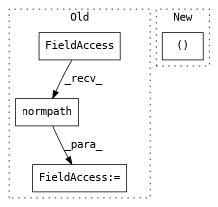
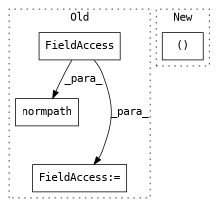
(83, 79) -> (83, 79)
(60, 142) -> (111, 108)
